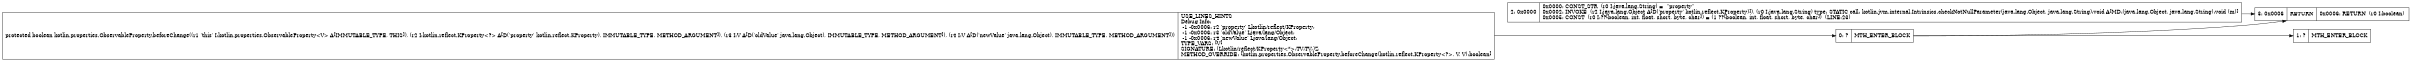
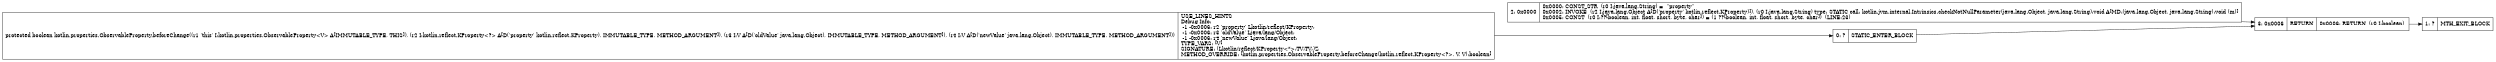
(1882, 36) -> (1882, 36)
(2101, 36) -> (2414, 24)
(2340, 36) -> (2465, 24)
